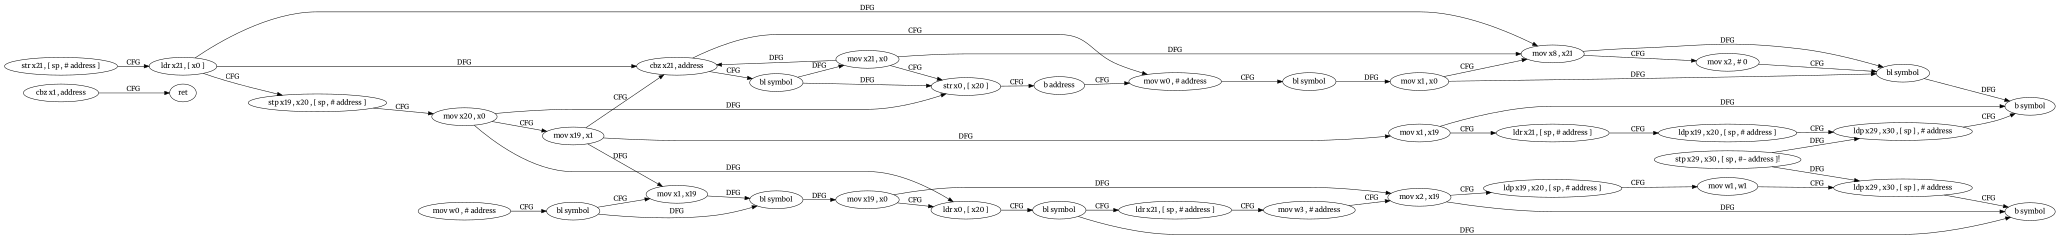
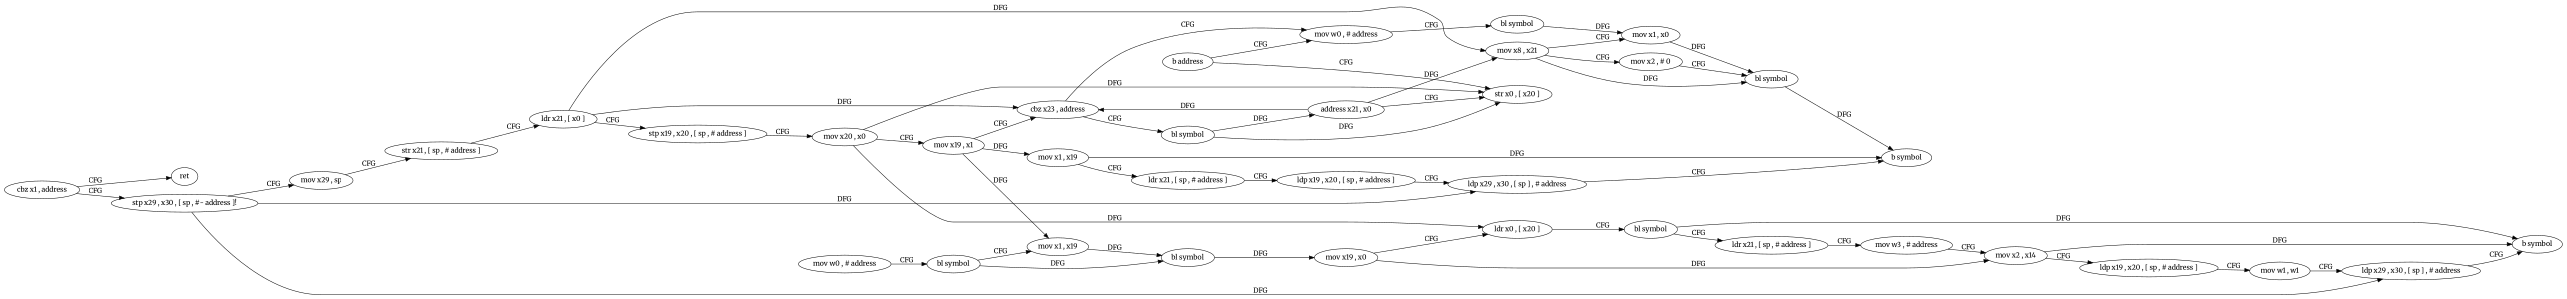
(867, 59) -> (1346, 110)
(677, 66) -> (1058, 110)
(1483, 68) -> (1583, 44)
(1015, 86) -> (1350, 71)
none -> (321, 180)
none -> (98, 196)
(1419, 197) -> (2016, 256)
